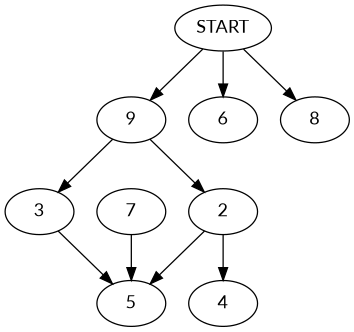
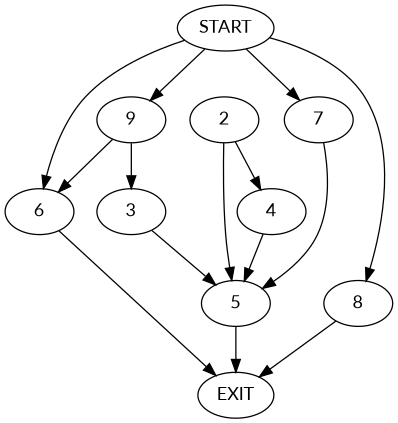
none -> (268, 70)
(173, 161) -> (90, 161)
none -> (256, 252)
none -> (236, 395)
